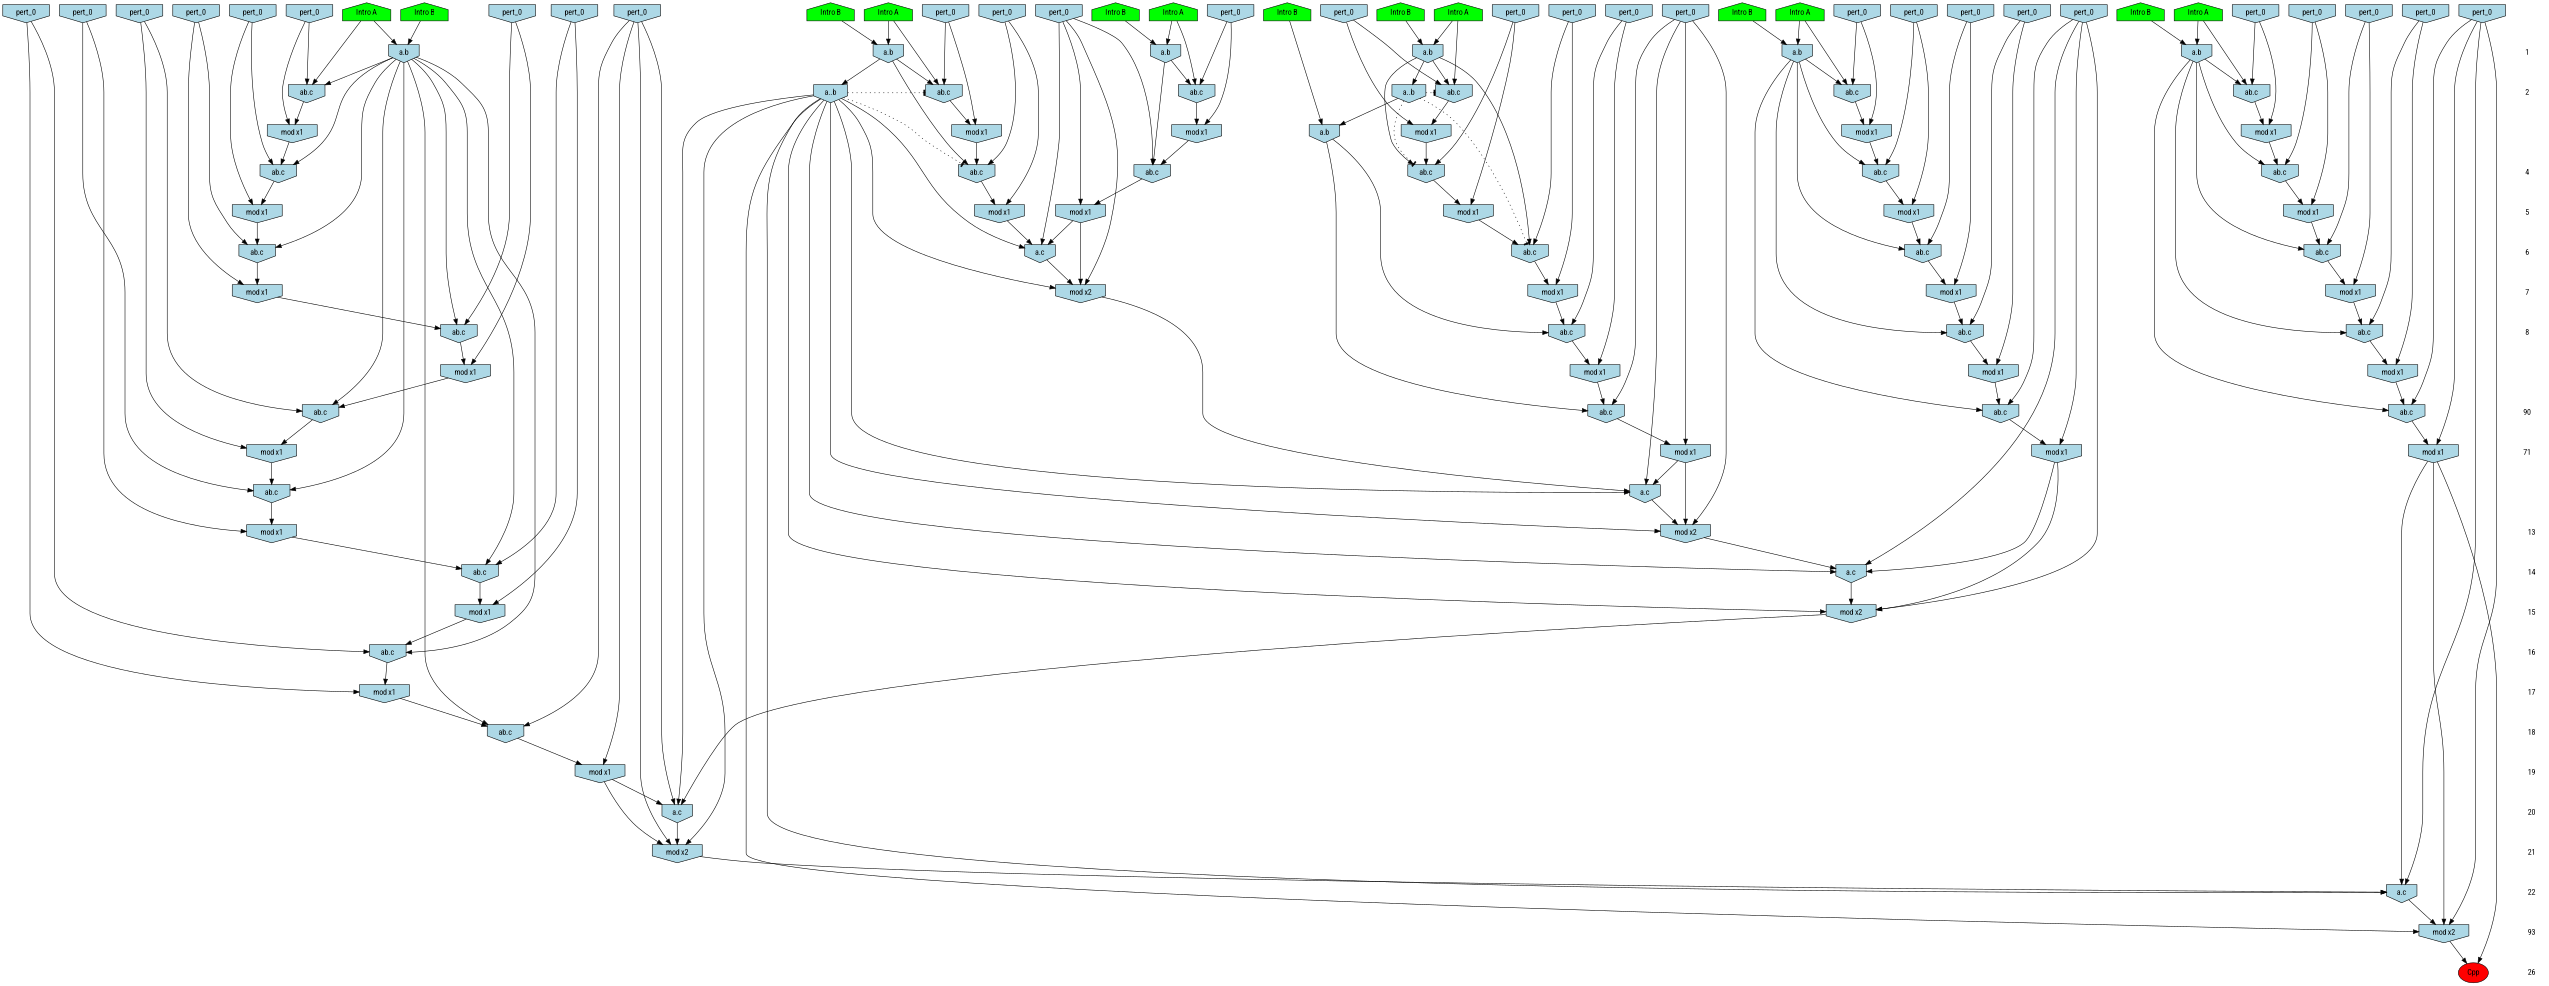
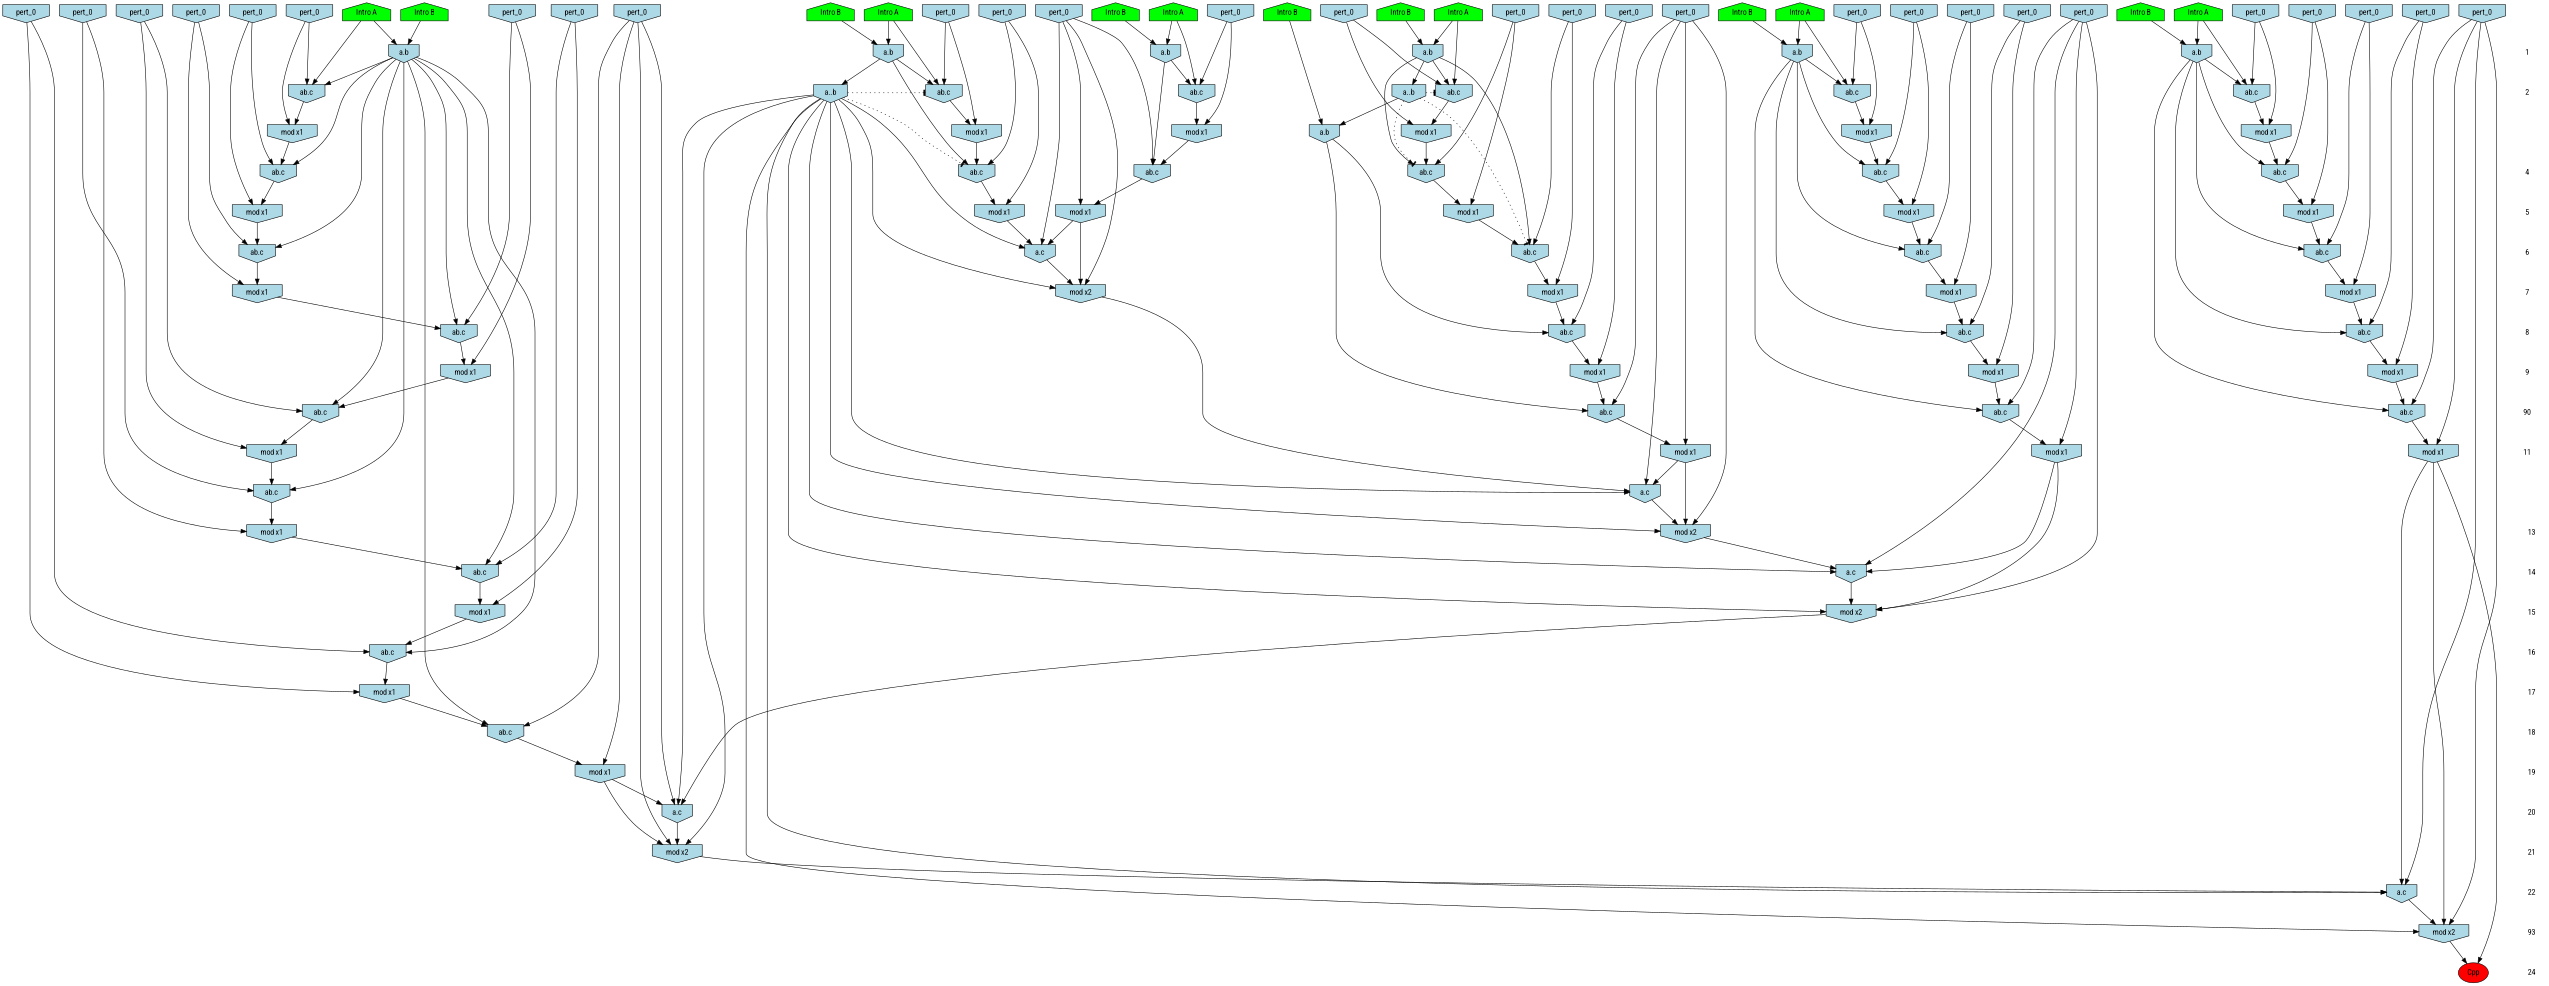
none -> (2527, 373)
(2527, 453) -> (2527, 453)
(2532, 973) -> (2532, 973)
